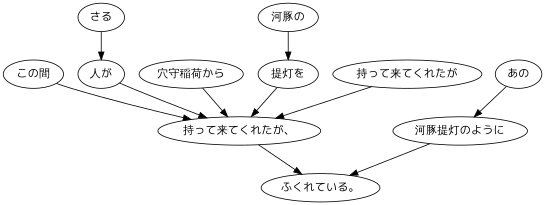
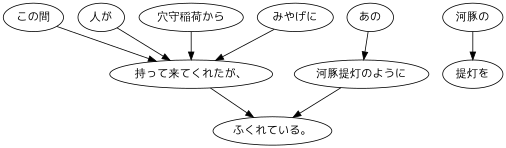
(101, 17) -> none
(407, 74) -> (295, 17)
(267, 99) -> none
